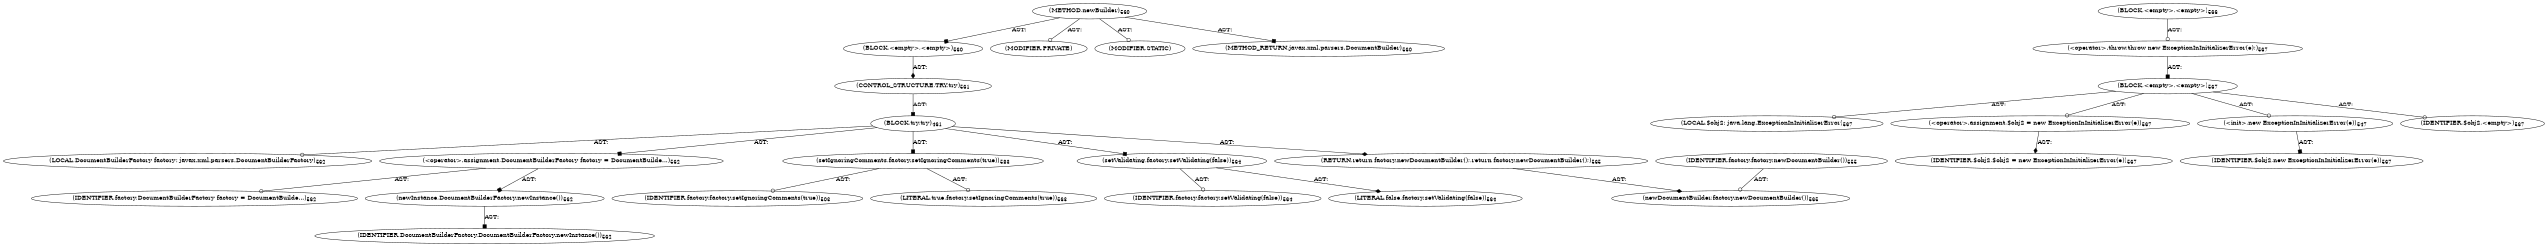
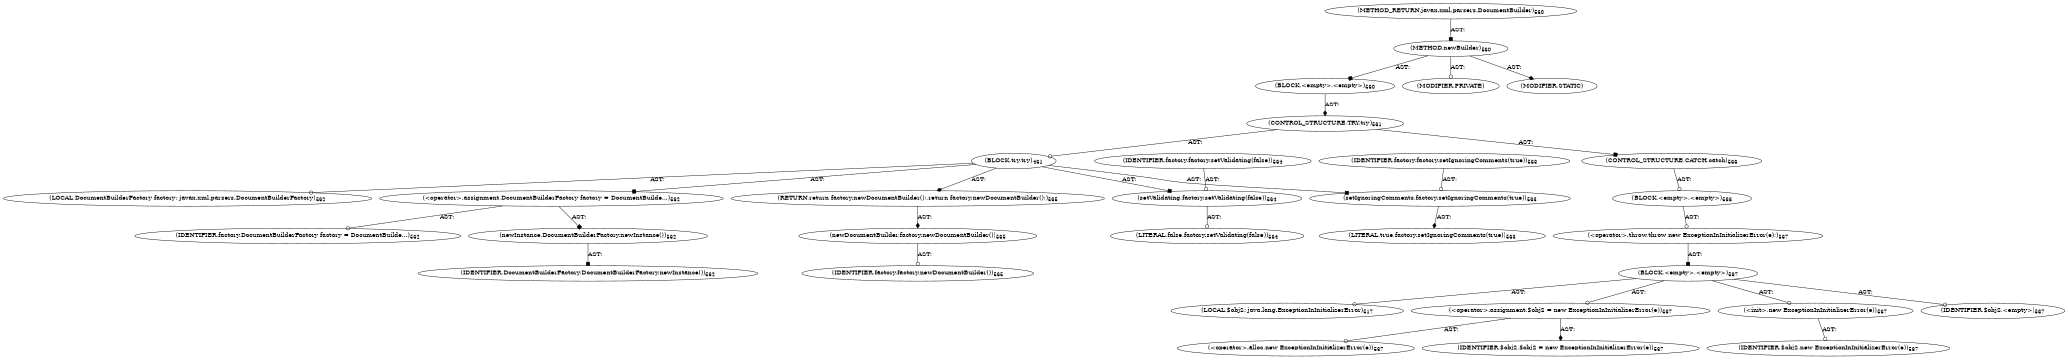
(1113, 29) -> (1499, 67)
(1198, 29) -> (1451, 28)
(913, 103) -> (1164, 143)
(1848, 123) -> (1368, 310)
(2362, 123) -> (1882, 310)
(2298, 140) -> (1821, 328)
(1005, 160) -> (1532, 198)
(1852, 160) -> (999, 273)
none -> (1672, 161)
(827, 179) -> (1442, 178)
(947, 179) -> (1437, 215)
(1191, 179) -> (1205, 178)
(1296, 179) -> (1207, 215)
(1752, 179) -> (918, 253)
(825, 198) -> (1532, 160)
none -> (1296, 348)
